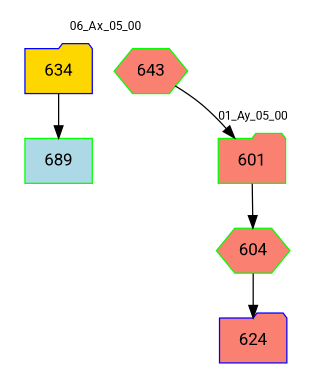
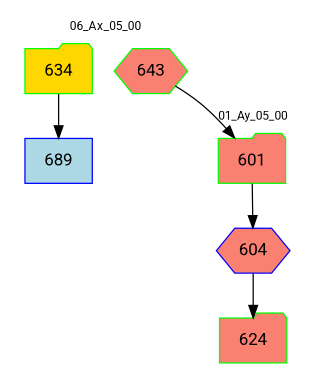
(59, 71) -> (59, 71)
(59, 161) -> (59, 161)
(253, 251) -> (253, 251)
(253, 340) -> (253, 340)
